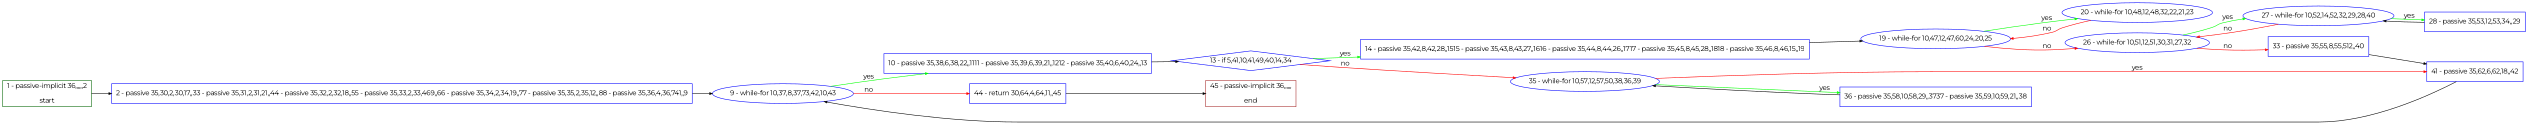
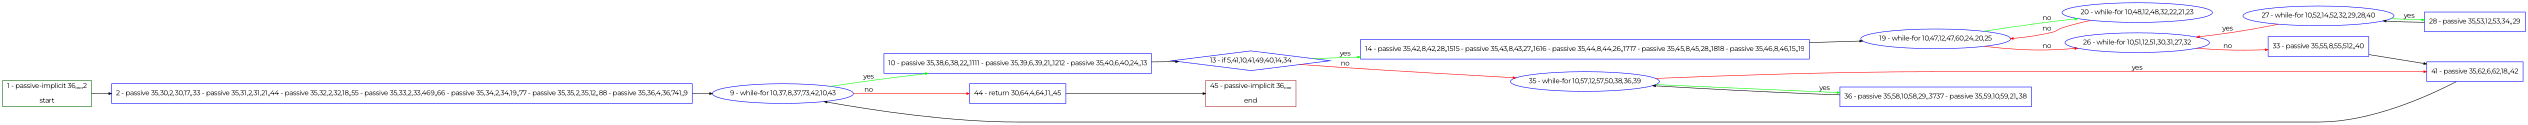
(2047, 18) -> (2047, 18)
(2213, 27) -> none
(2228, 29) -> (2228, 29)
